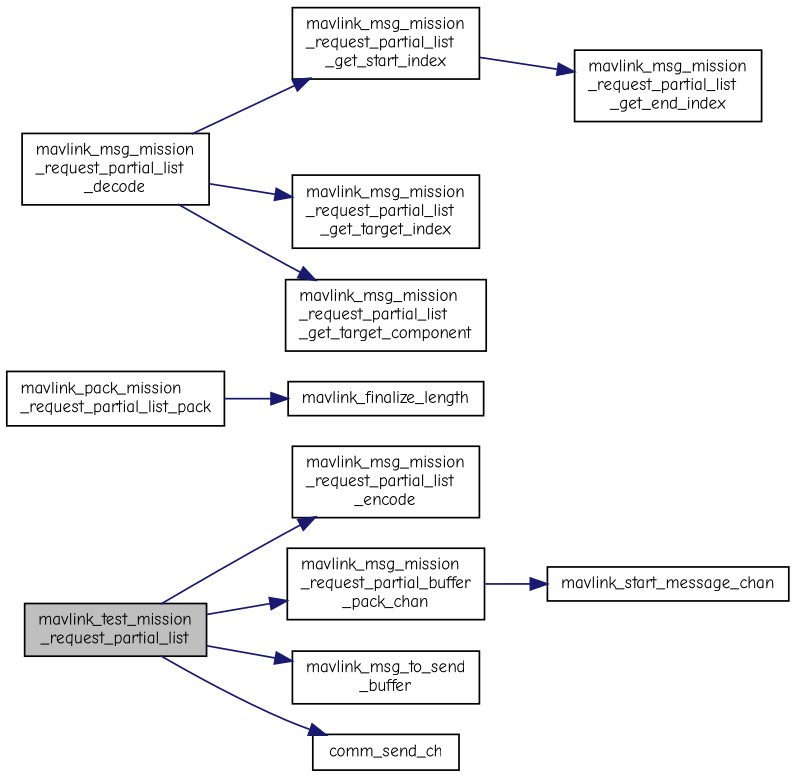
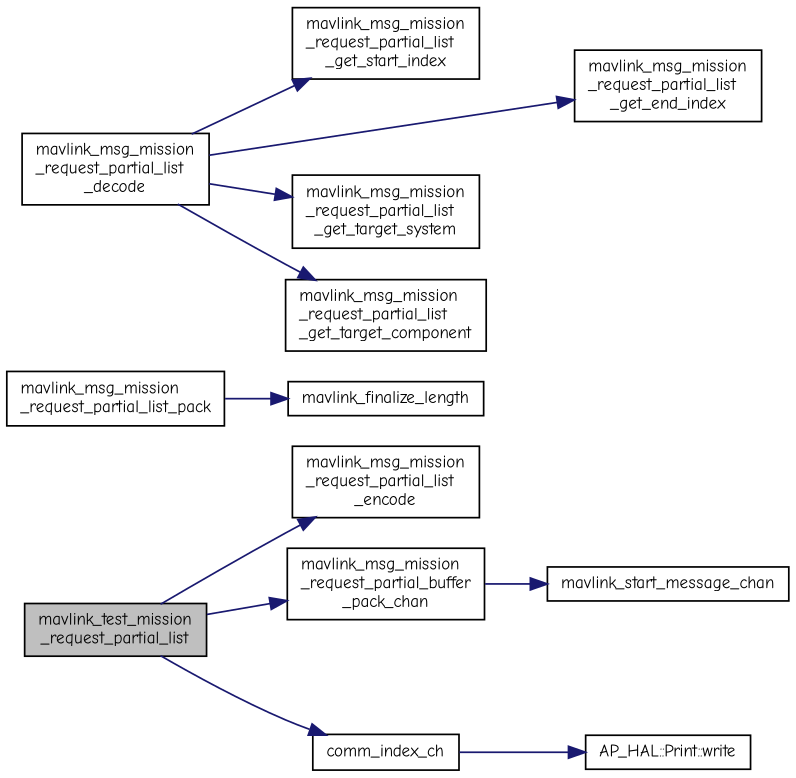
(518, 63) -> (383, 129)
(386, 212) -> (386, 212)
(116, 399) -> (116, 399)
(386, 677) -> none
(386, 752) -> (386, 752)
none -> (668, 752)
